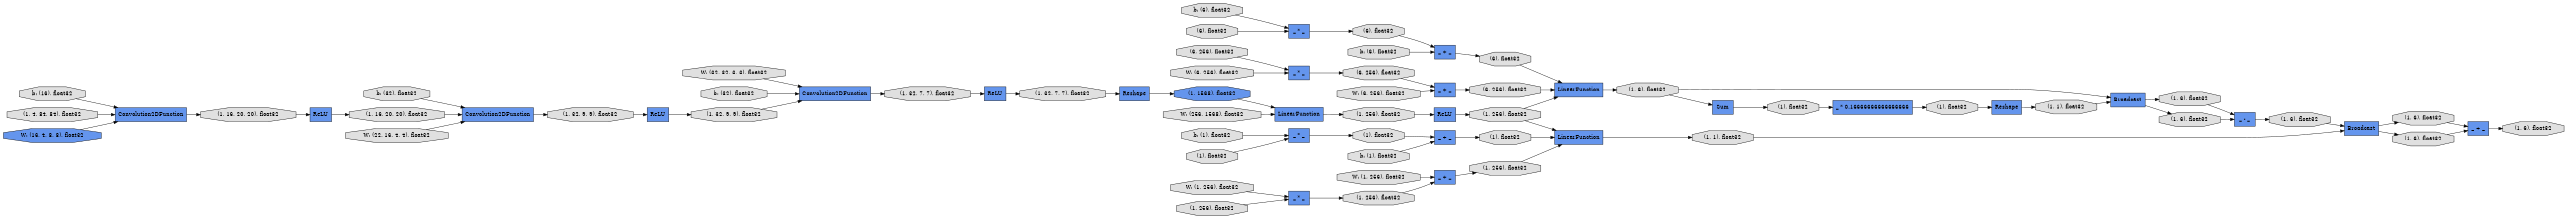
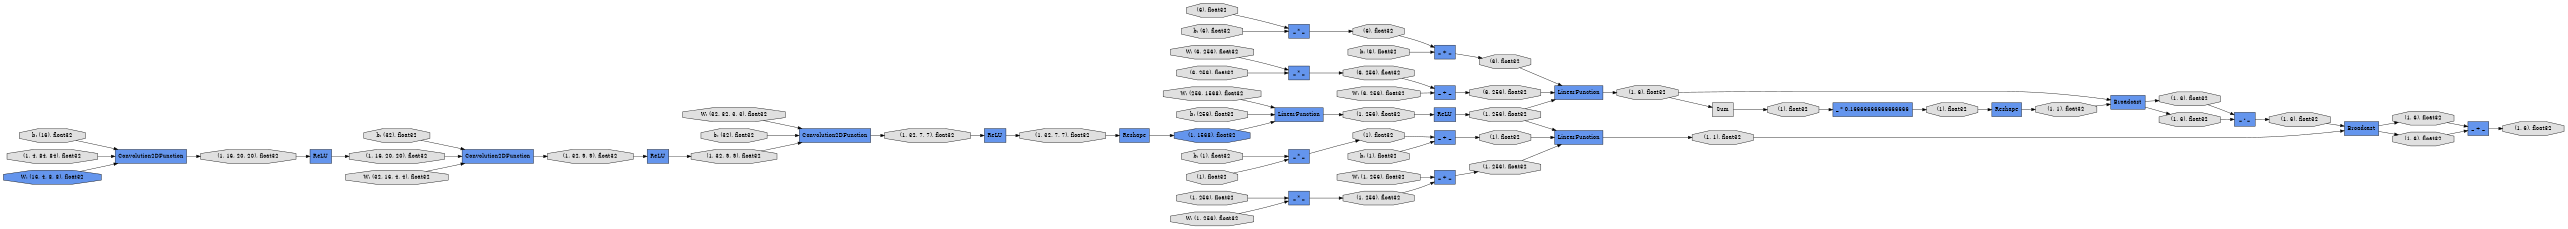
(1723, 107) -> (1723, 110)
none -> (1212, 115)
(397, 136) -> (397, 177)
